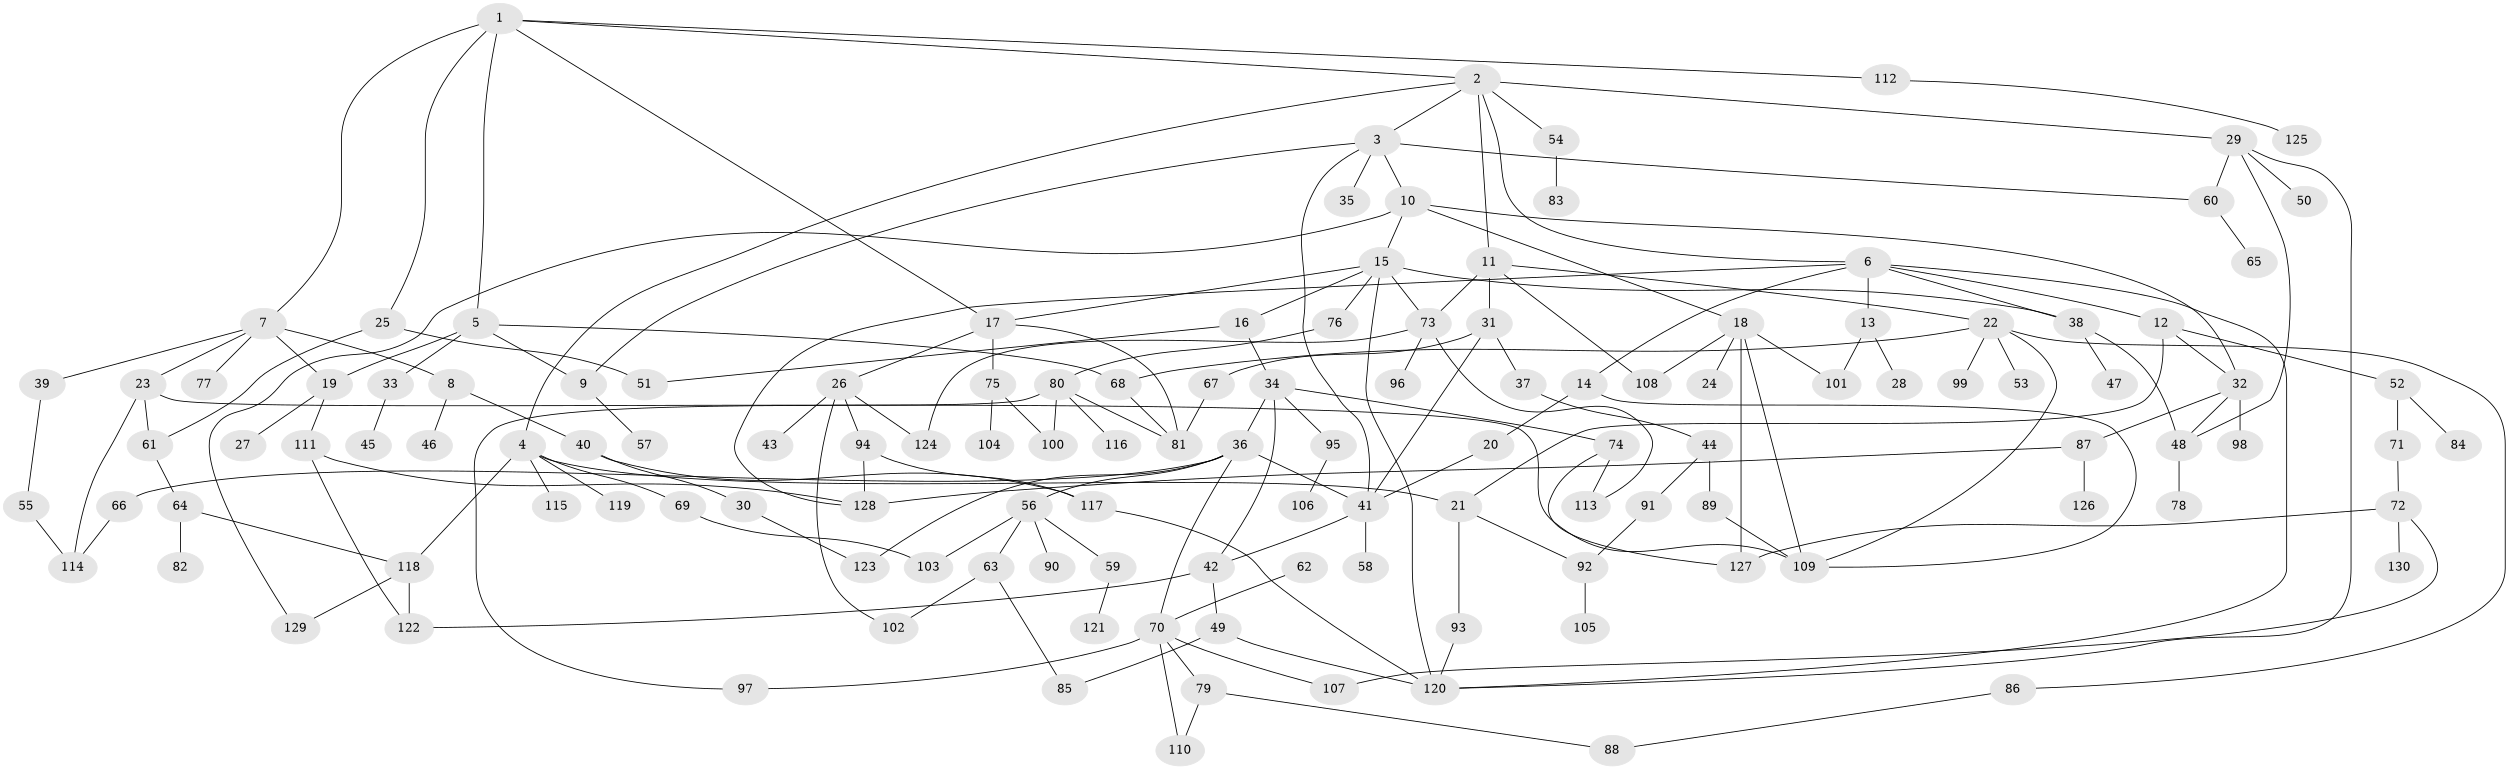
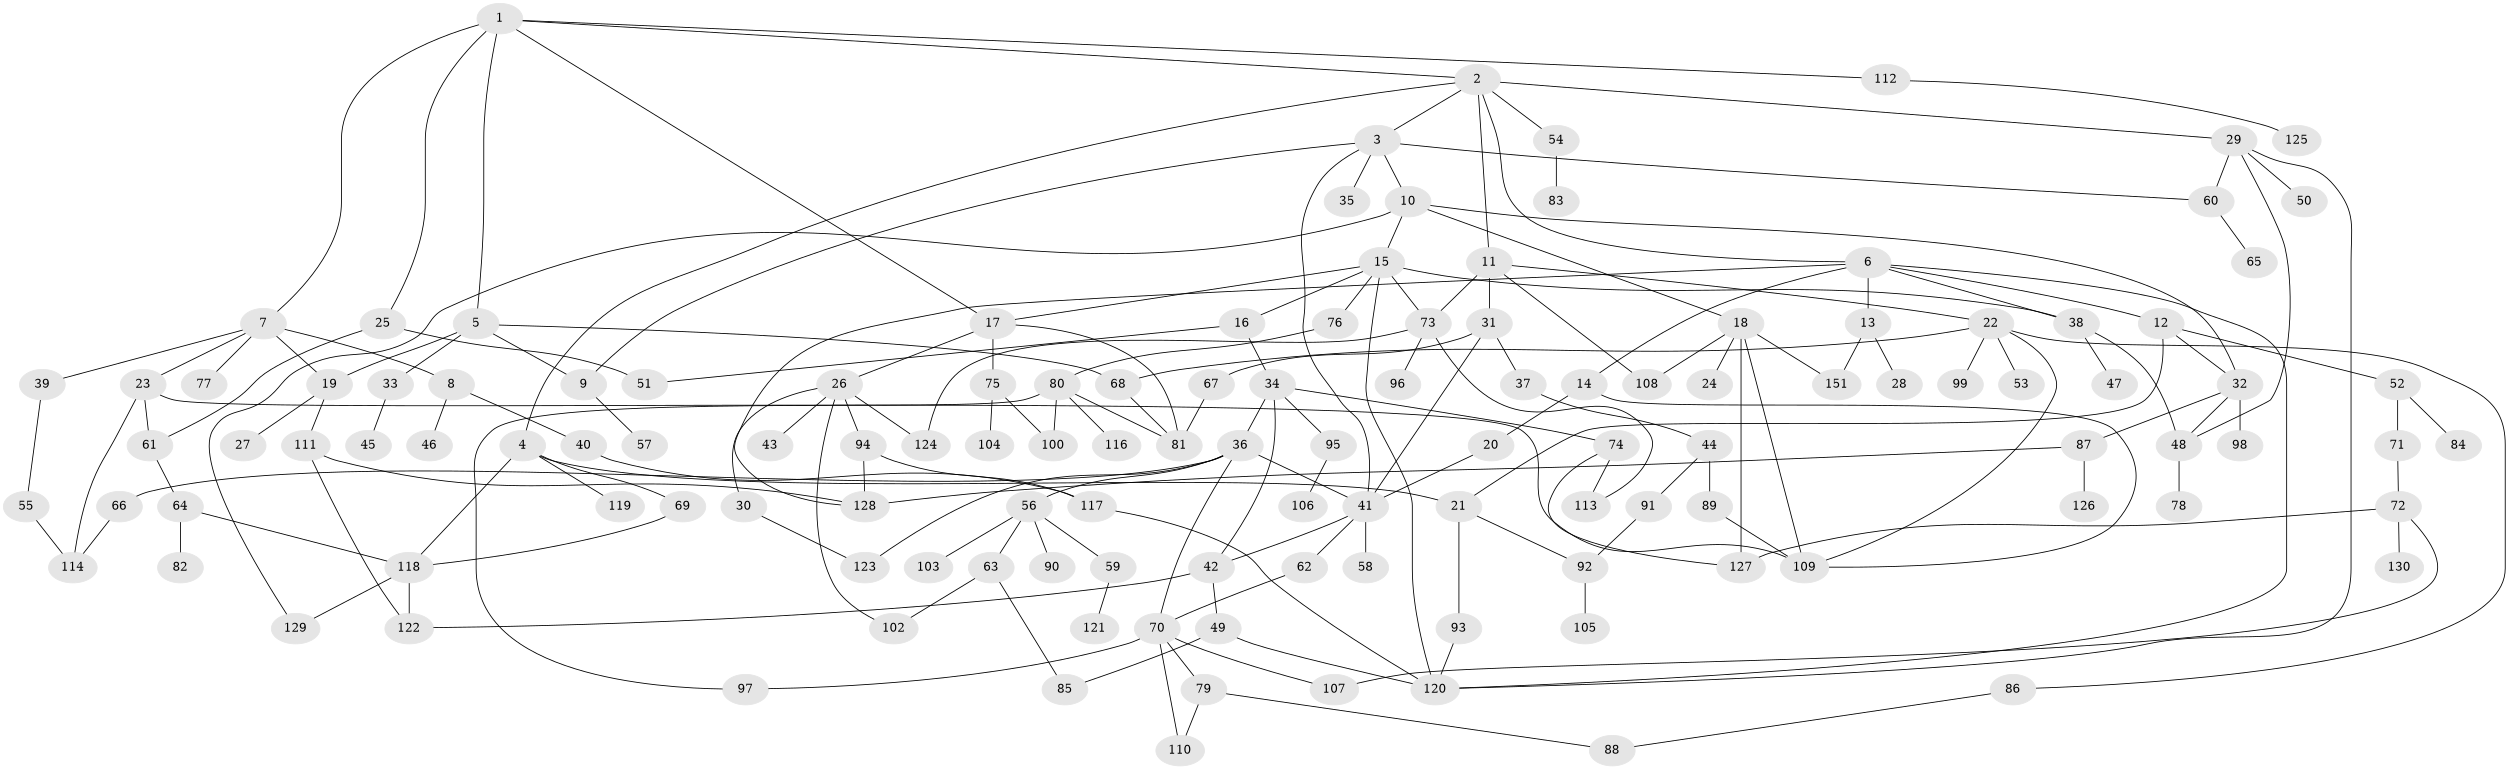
(1837, 385) -> (1837, 385)
(664, 476) -> (754, 415)
(557, 507) -> none
(789, 536) -> (551, 547)
none -> (1335, 537)
